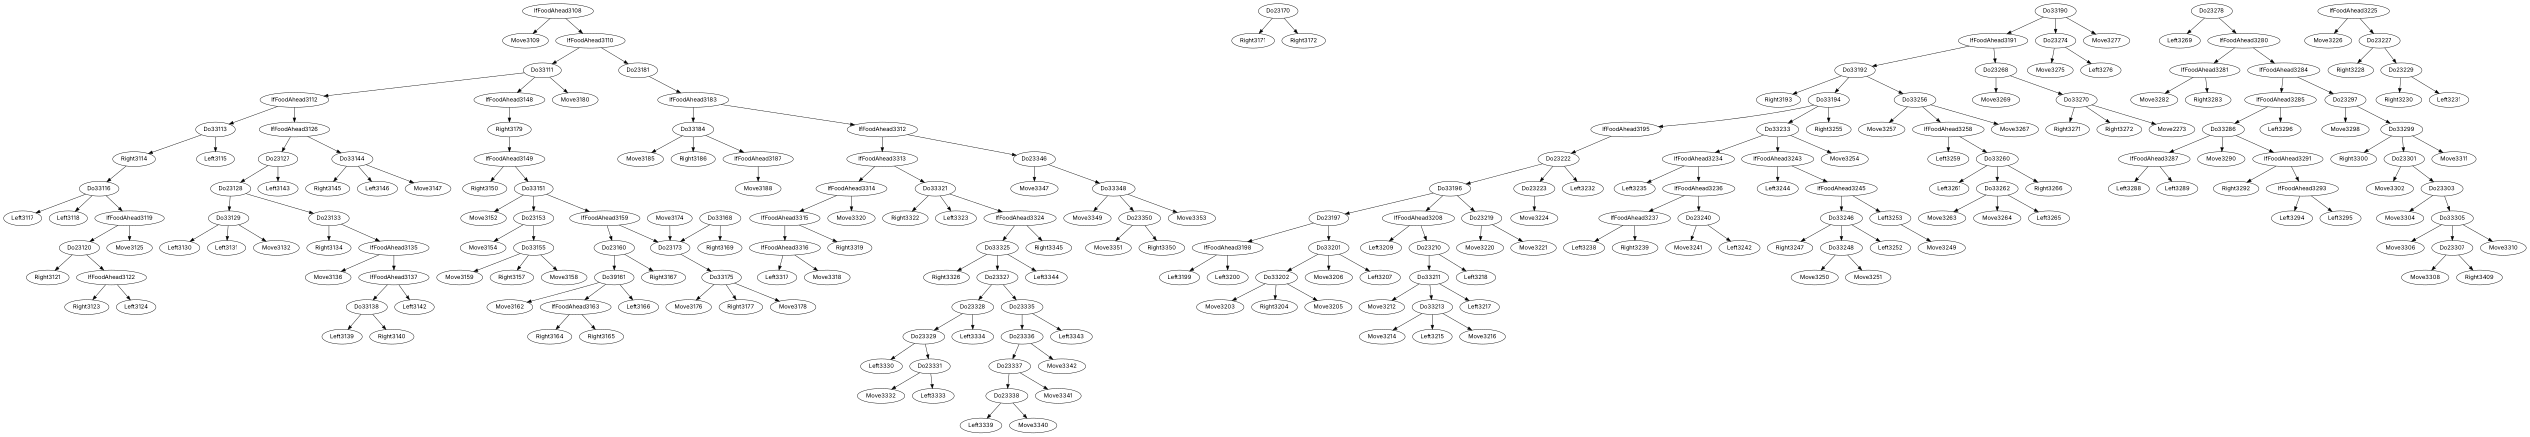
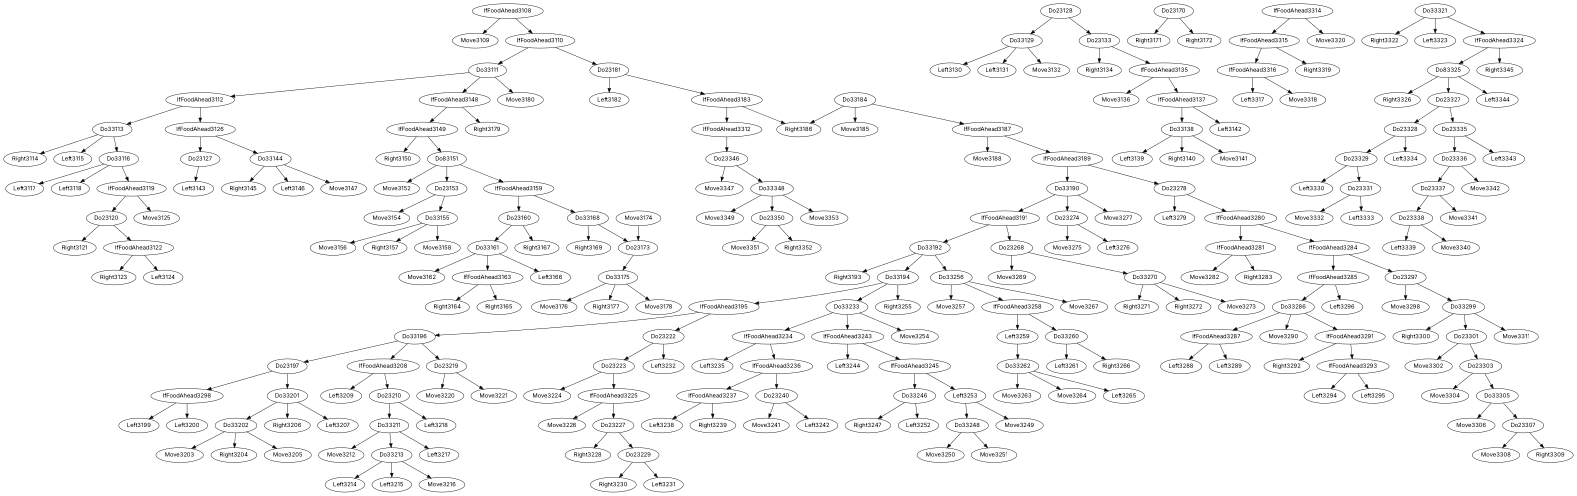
(2180, 41) -> (1175, 218)
none -> (609, 100)
(693, 113) -> (762, 114)
(2172, 130) -> (1242, 307)
(509, 142) -> (440, 113)
(882, 159) -> none
none -> (1067, 159)
none -> (1234, 159)
(1997, 172) -> (1018, 349)
(118, 173) -> (115, 142)
(256, 173) -> none
(1506, 173) -> (569, 326)
(534, 189) -> (447, 159)
(1841, 231) -> (966, 409)
(637, 233) -> (553, 203)
(997, 248) -> (1448, 70)
(1162, 248) -> (798, 248)
(1228, 248) -> (187, 396)
(2503, 248) -> none
(460, 278) -> (333, 248)
(614, 278) -> (488, 248)
(1329, 278) -> (287, 426)
(2479, 278) -> (1550, 455)
(1382, 337) -> (345, 485)
none -> (614, 379)
